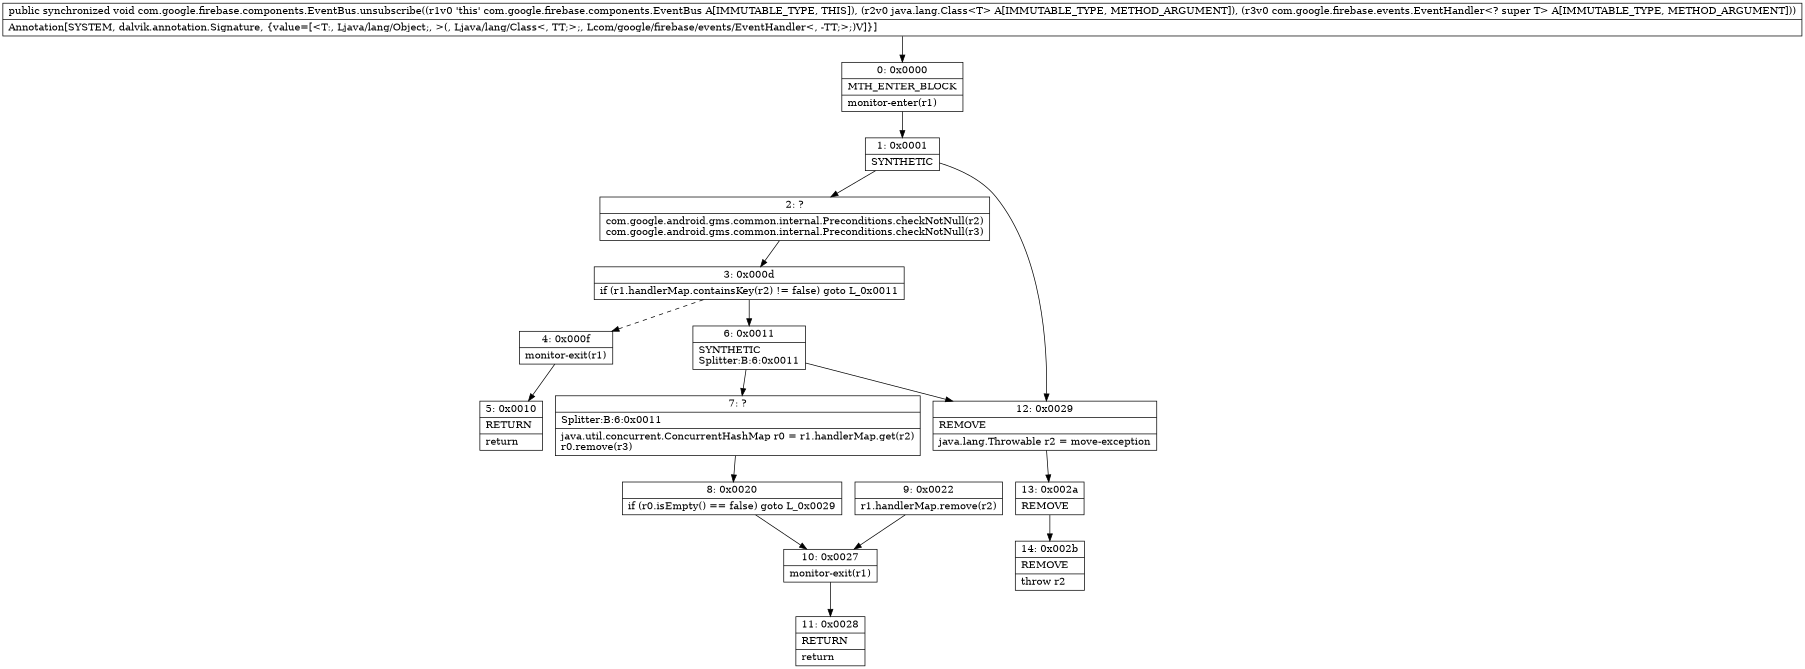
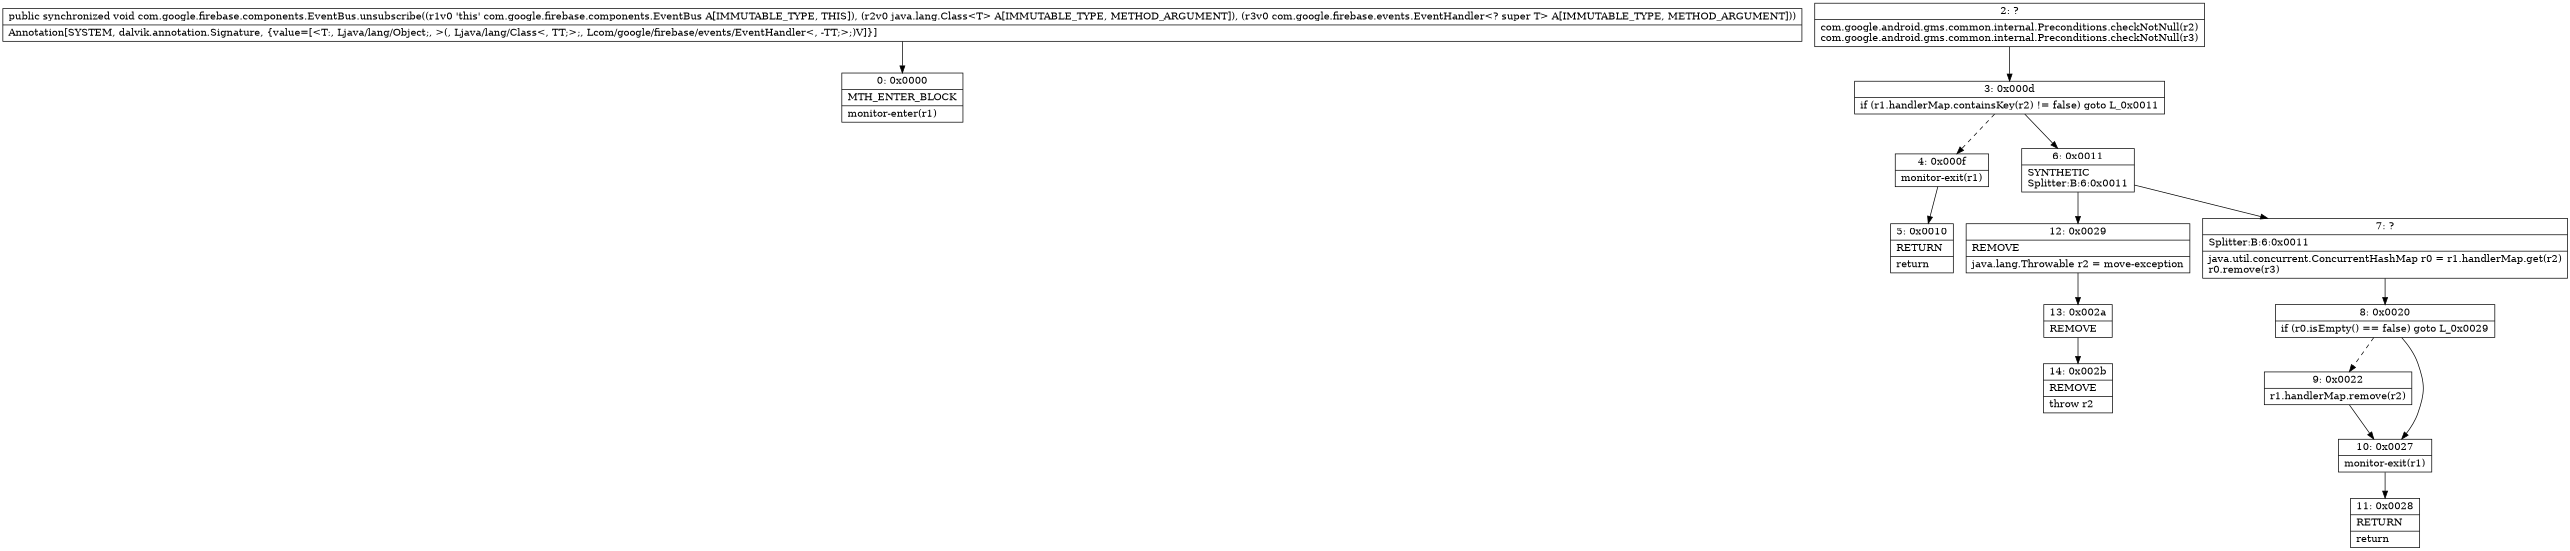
(902, 154) -> none
none -> (2364, 352)
